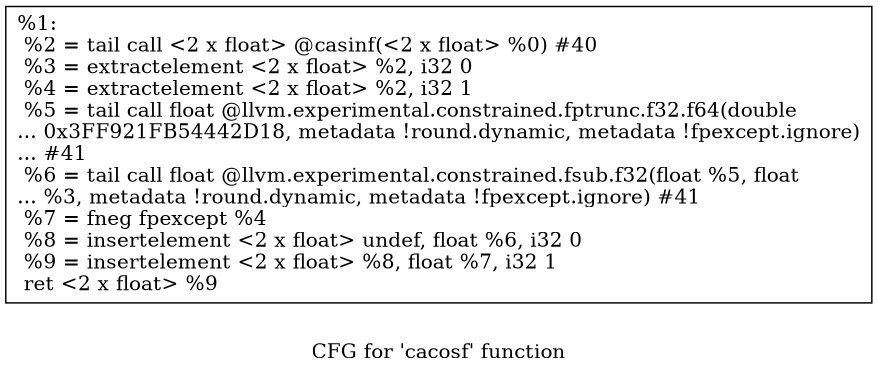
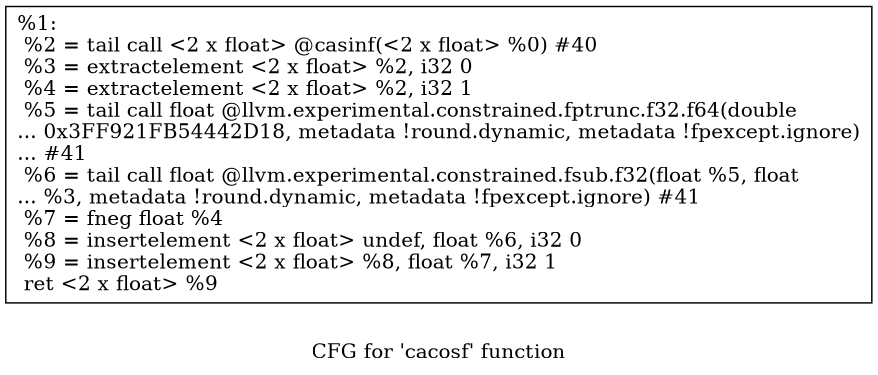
(142, 219) -> (121, 219)
